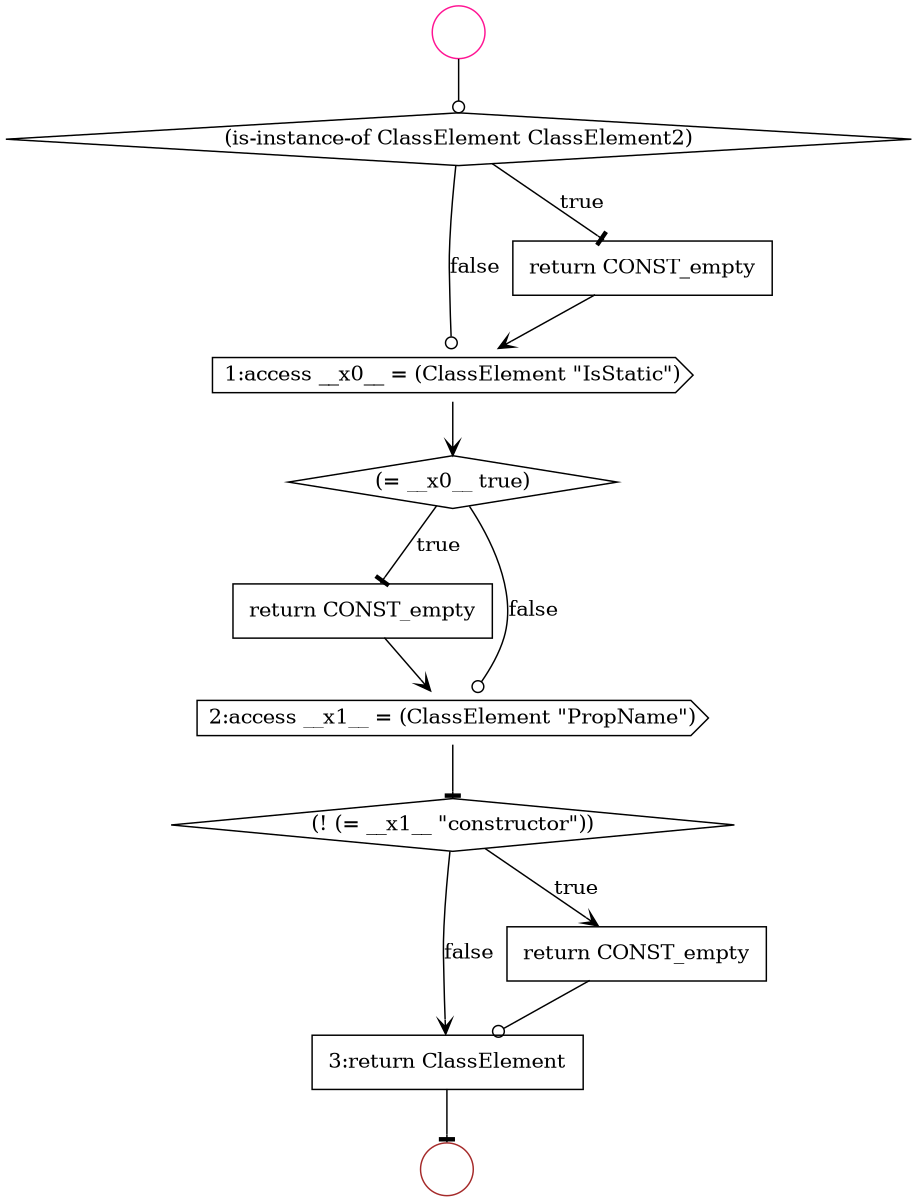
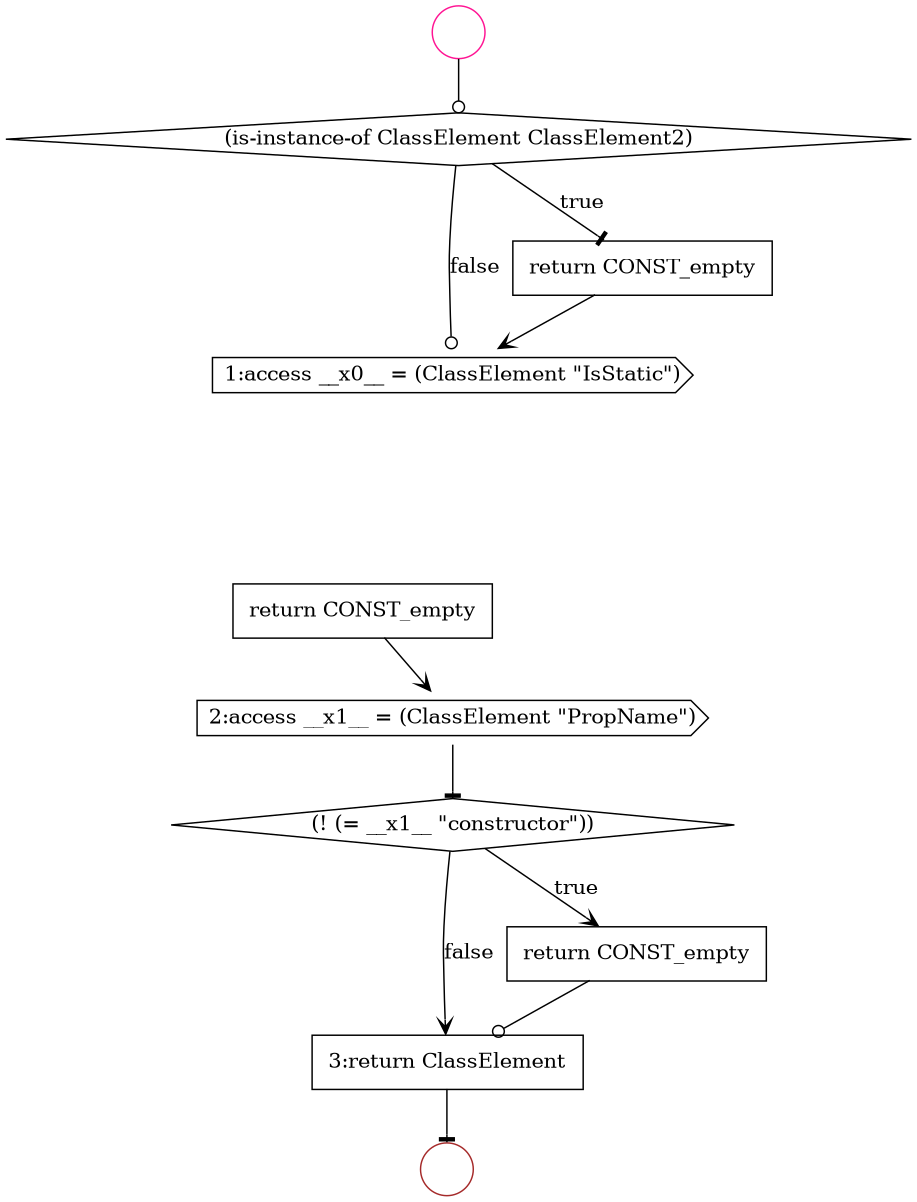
(453, 482) -> none
